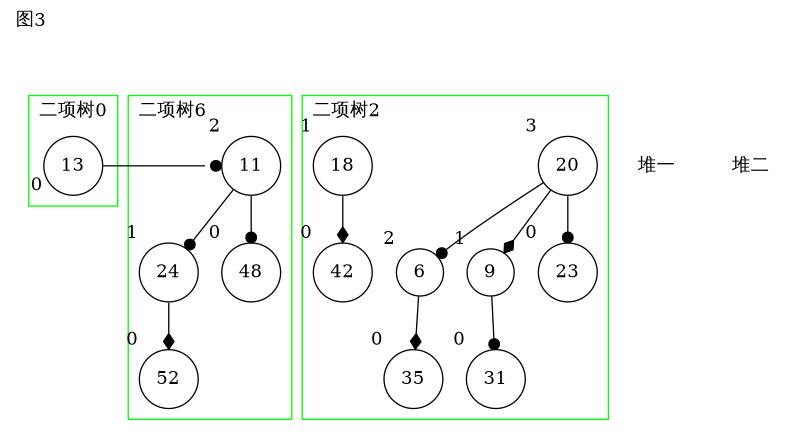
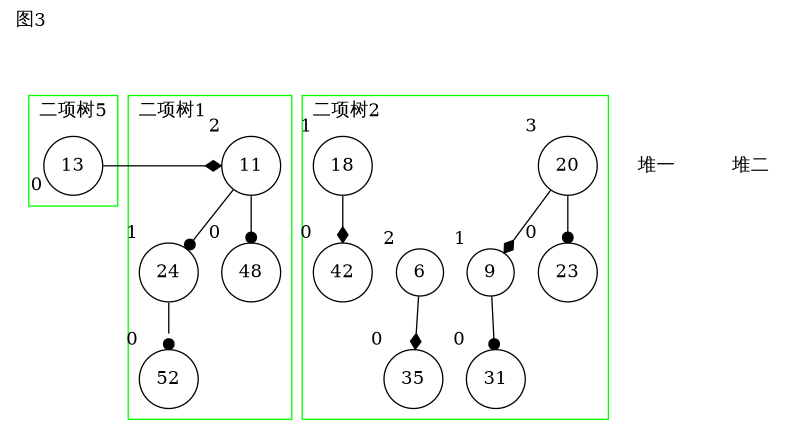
(73, 111) -> (73, 111)
(173, 111) -> (173, 111)
(154, 166) -> (154, 166)
(494, 215) -> none
(169, 318) -> (169, 318)
